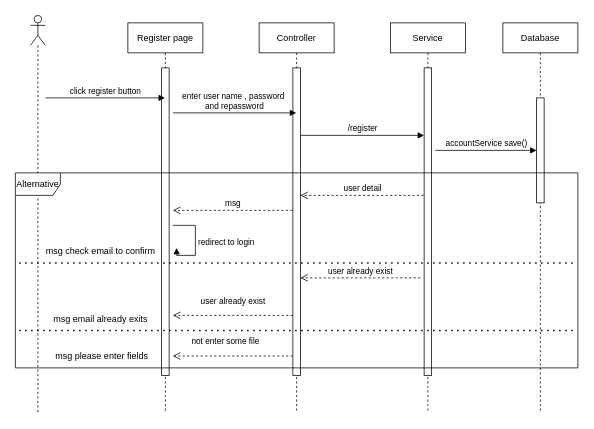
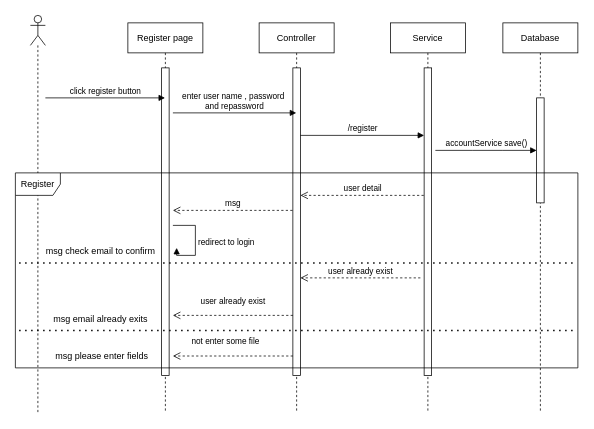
(38, 184) -> (38, 184)
